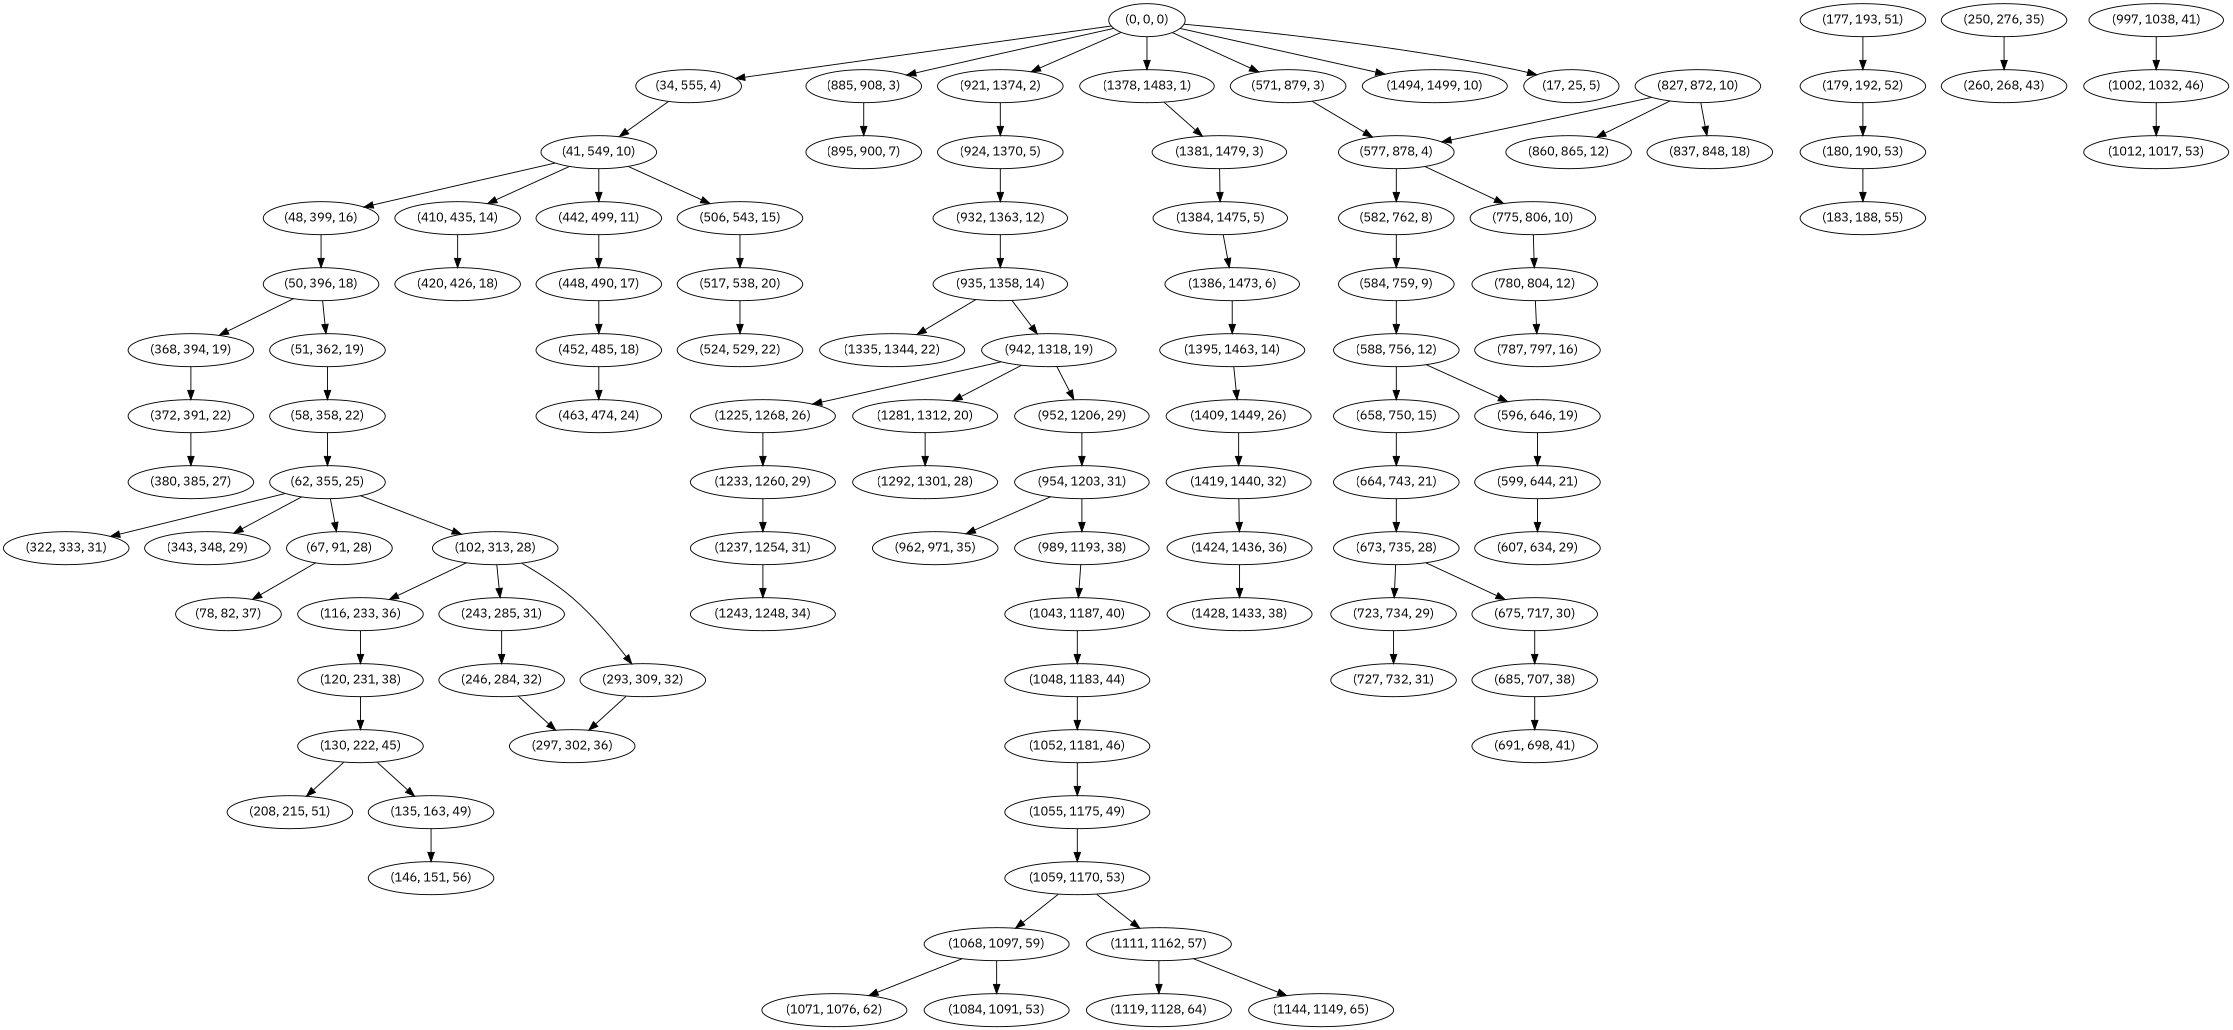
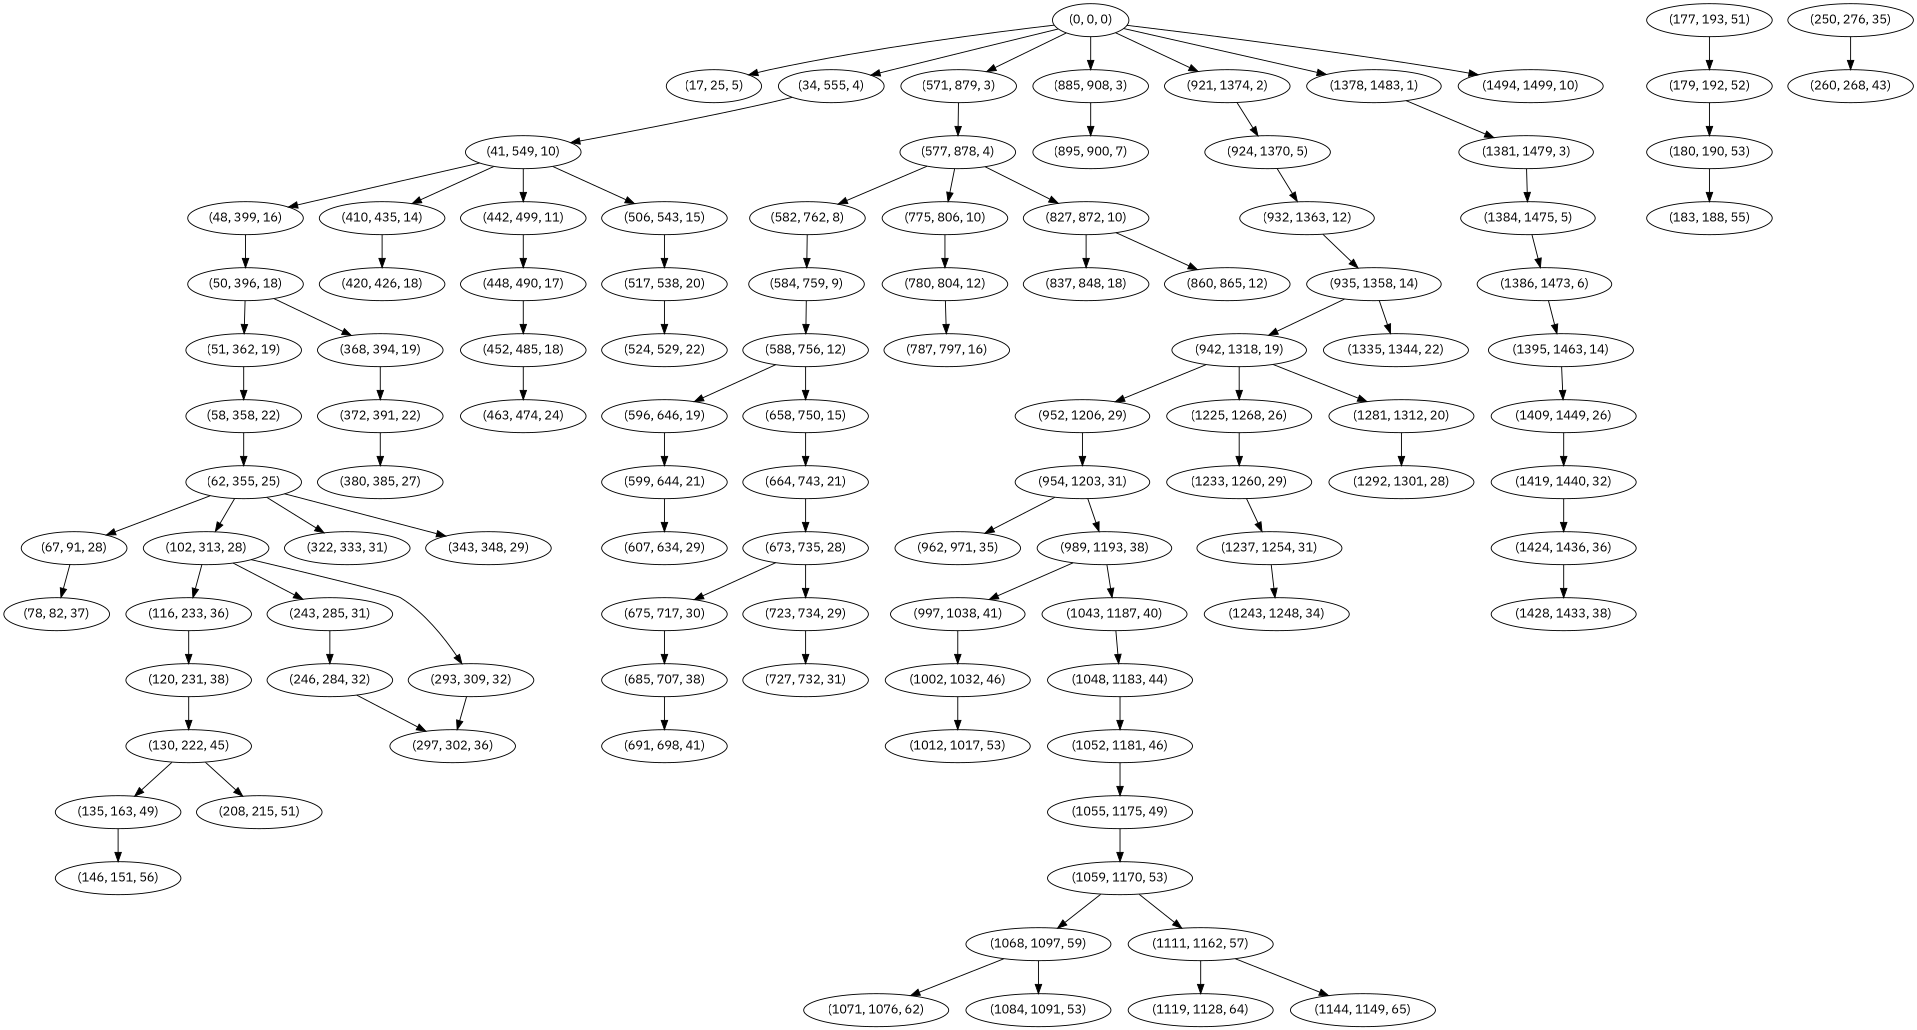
(1551, 119) -> (1018, 183)
none -> (1035, 579)
